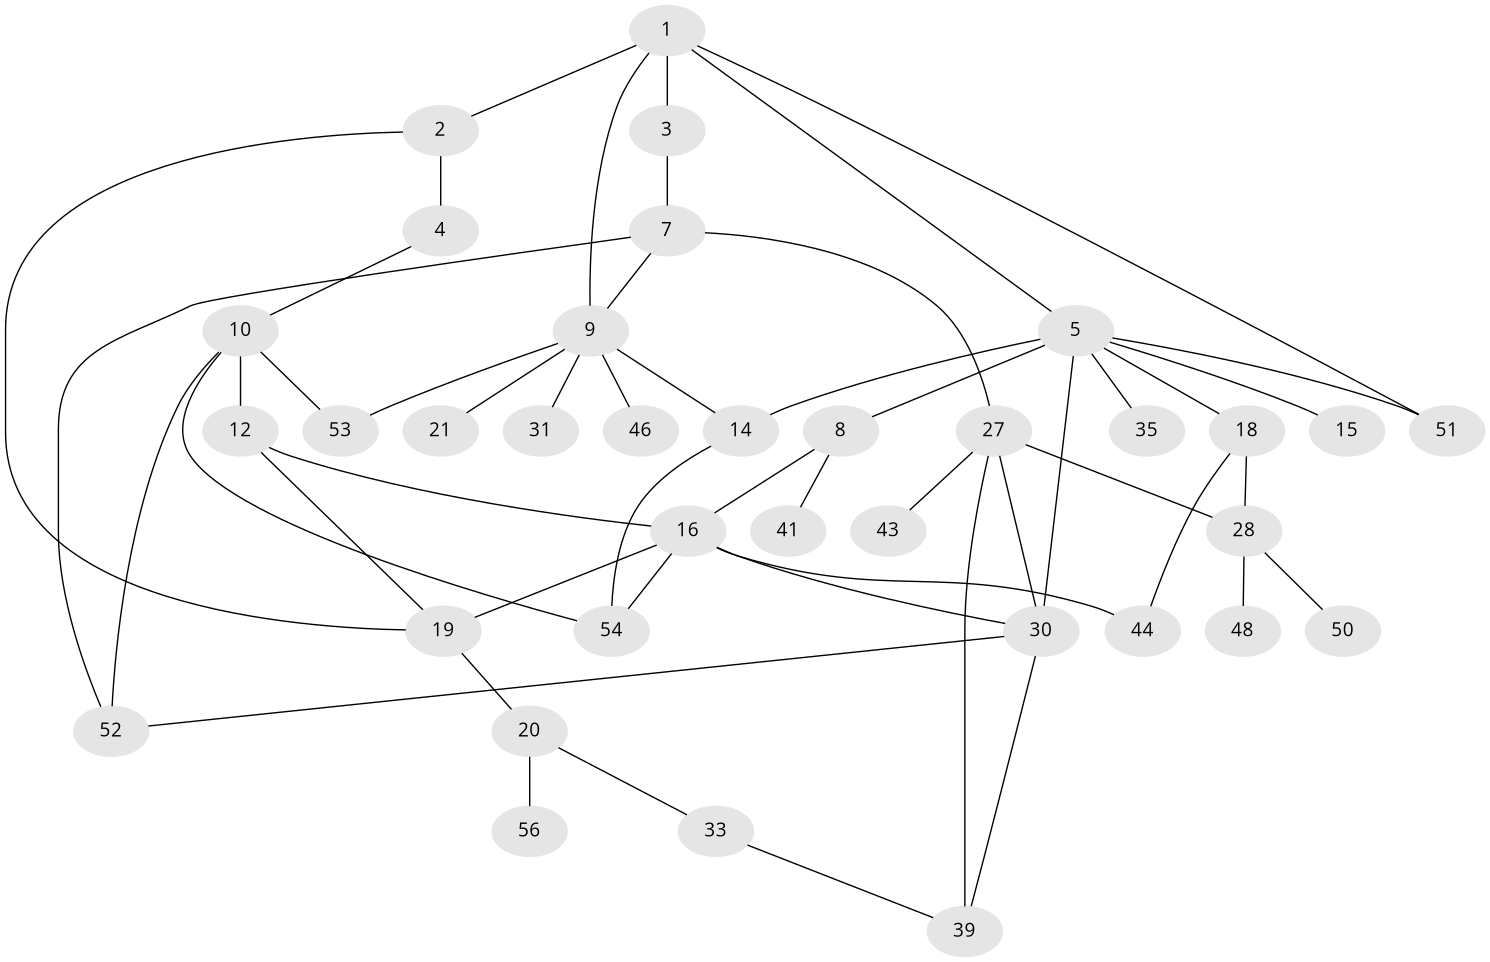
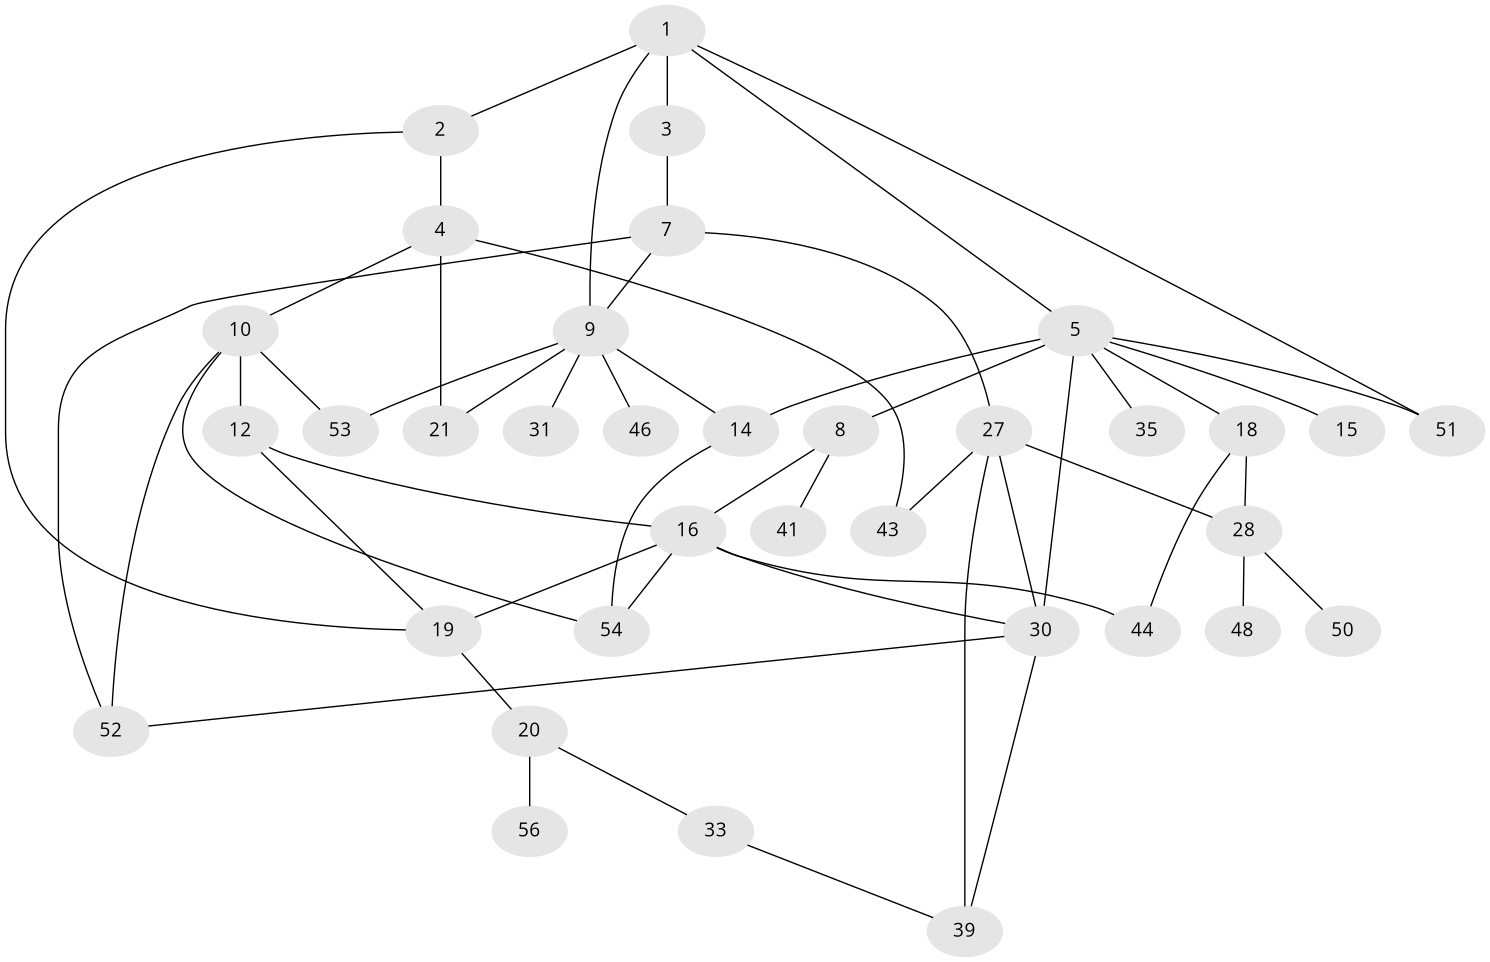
none -> (742, 320)
none -> (441, 331)
